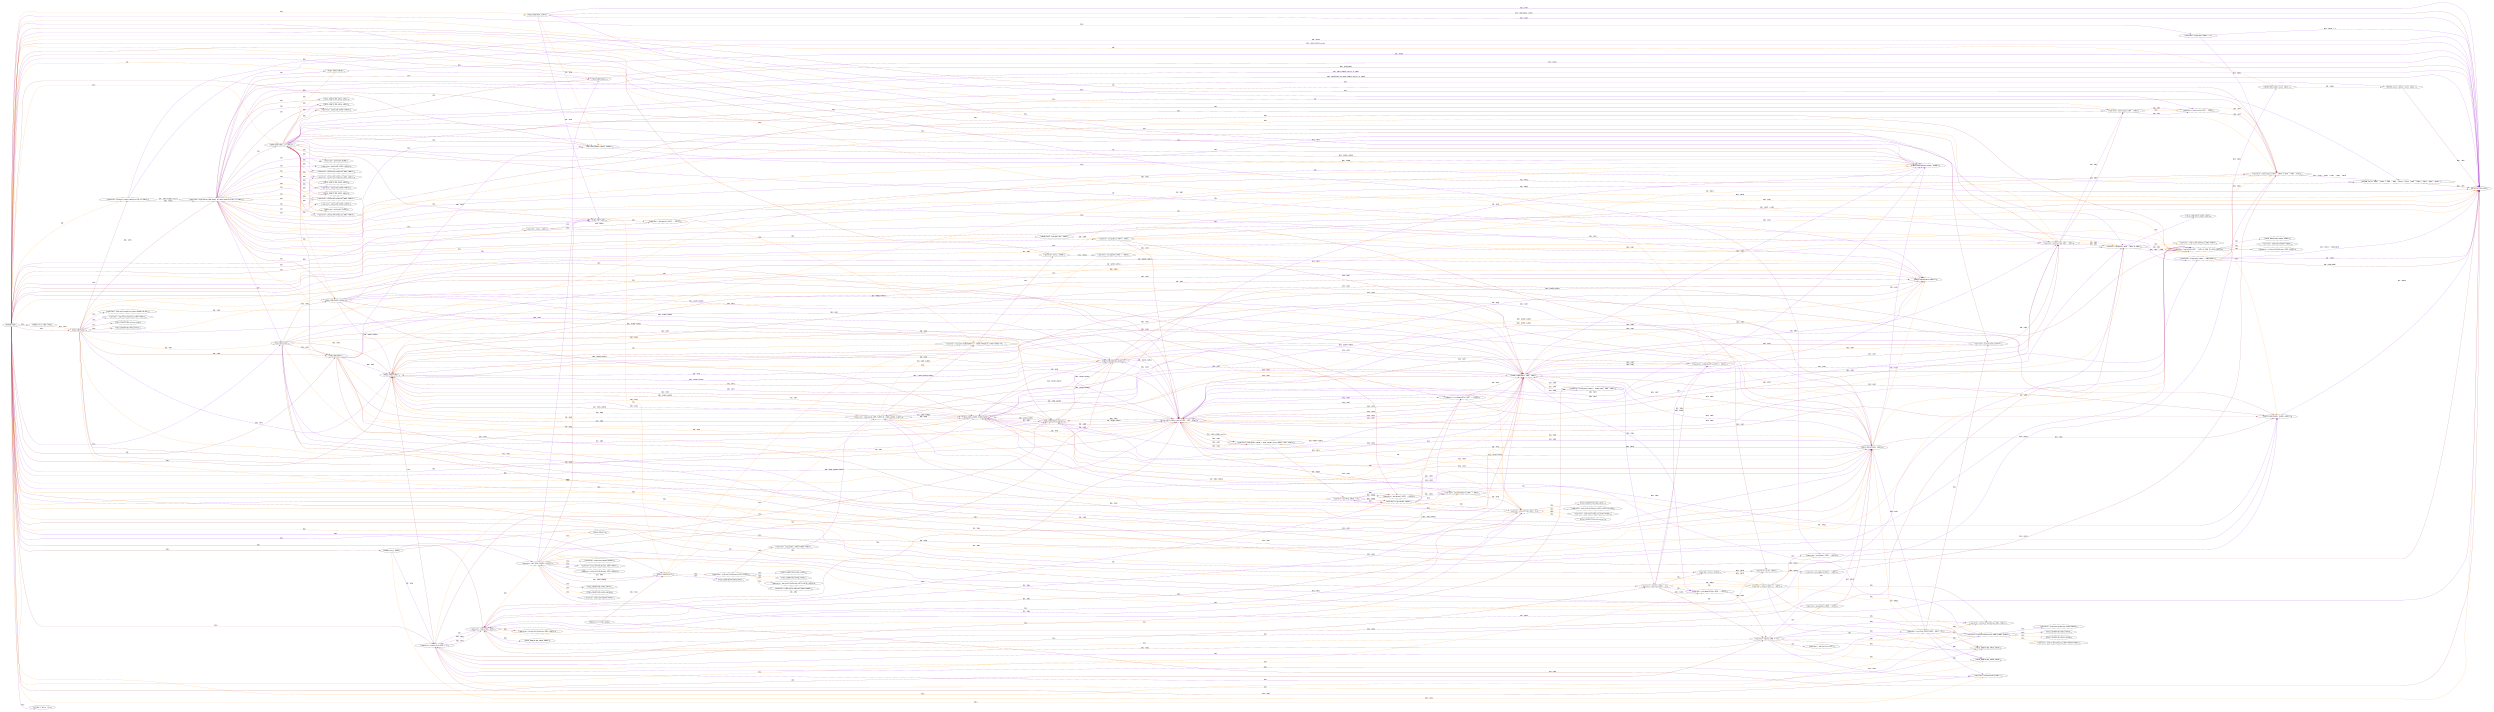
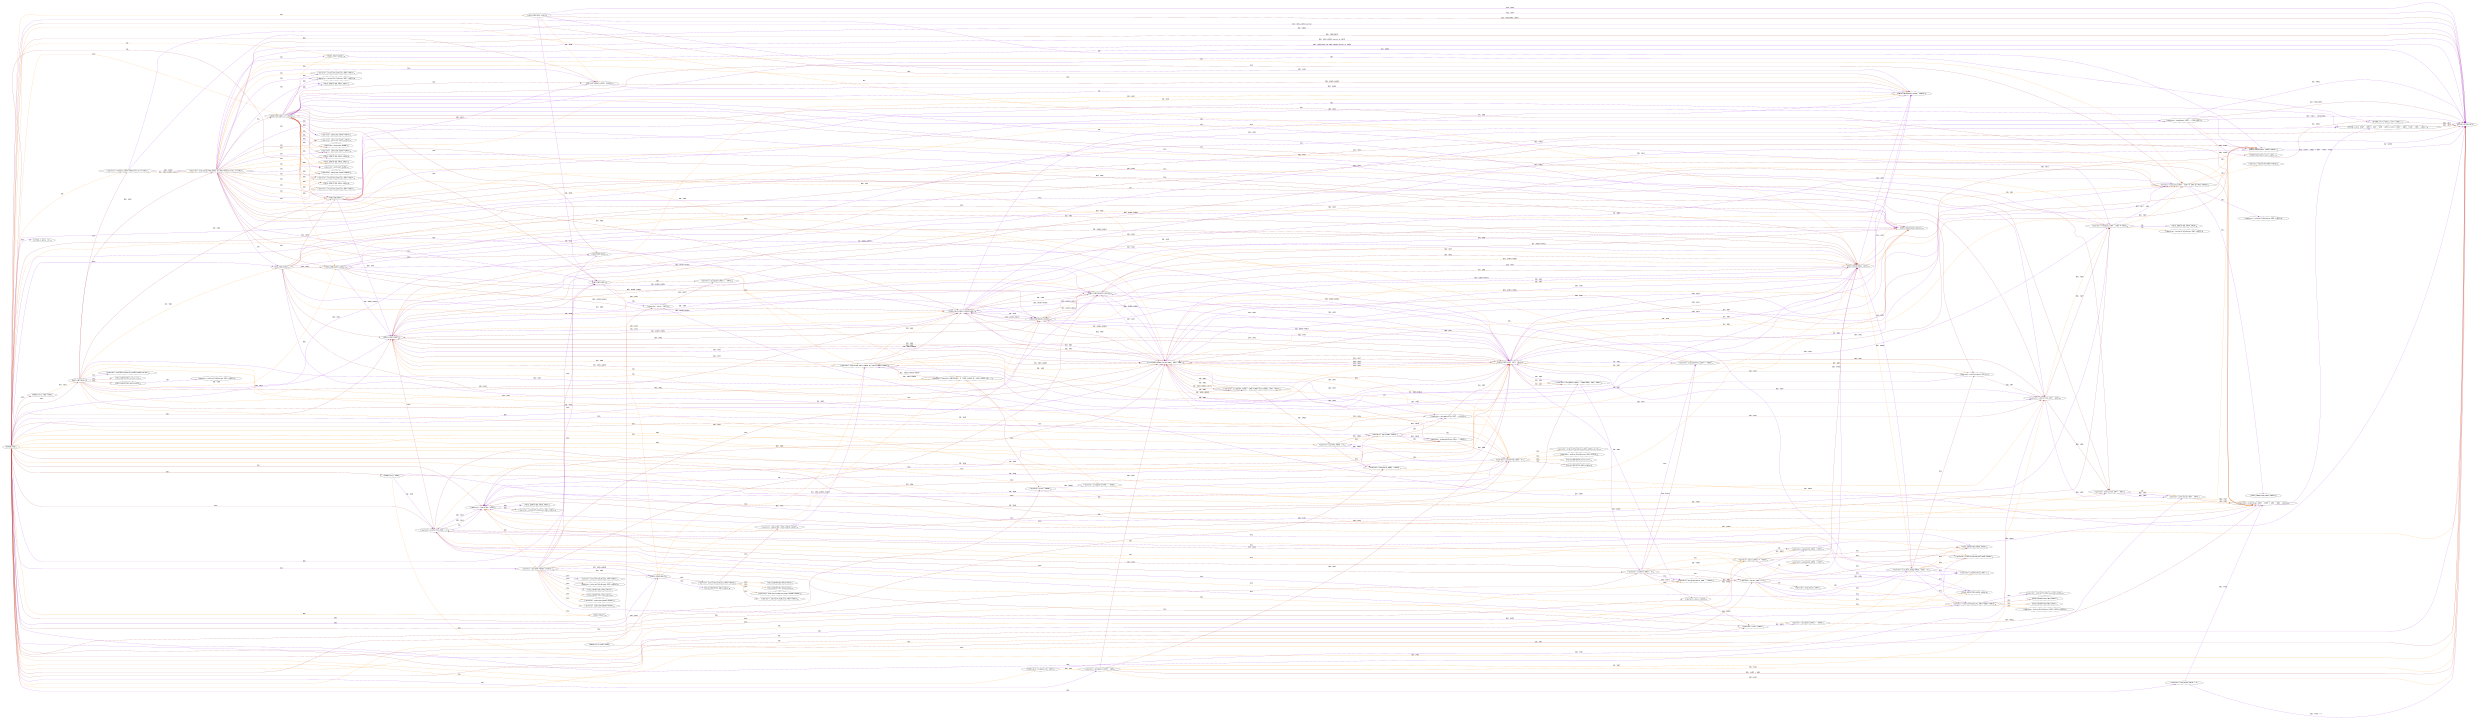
(570, 226) -> (621, 298)
(93, 322) -> (169, 381)
